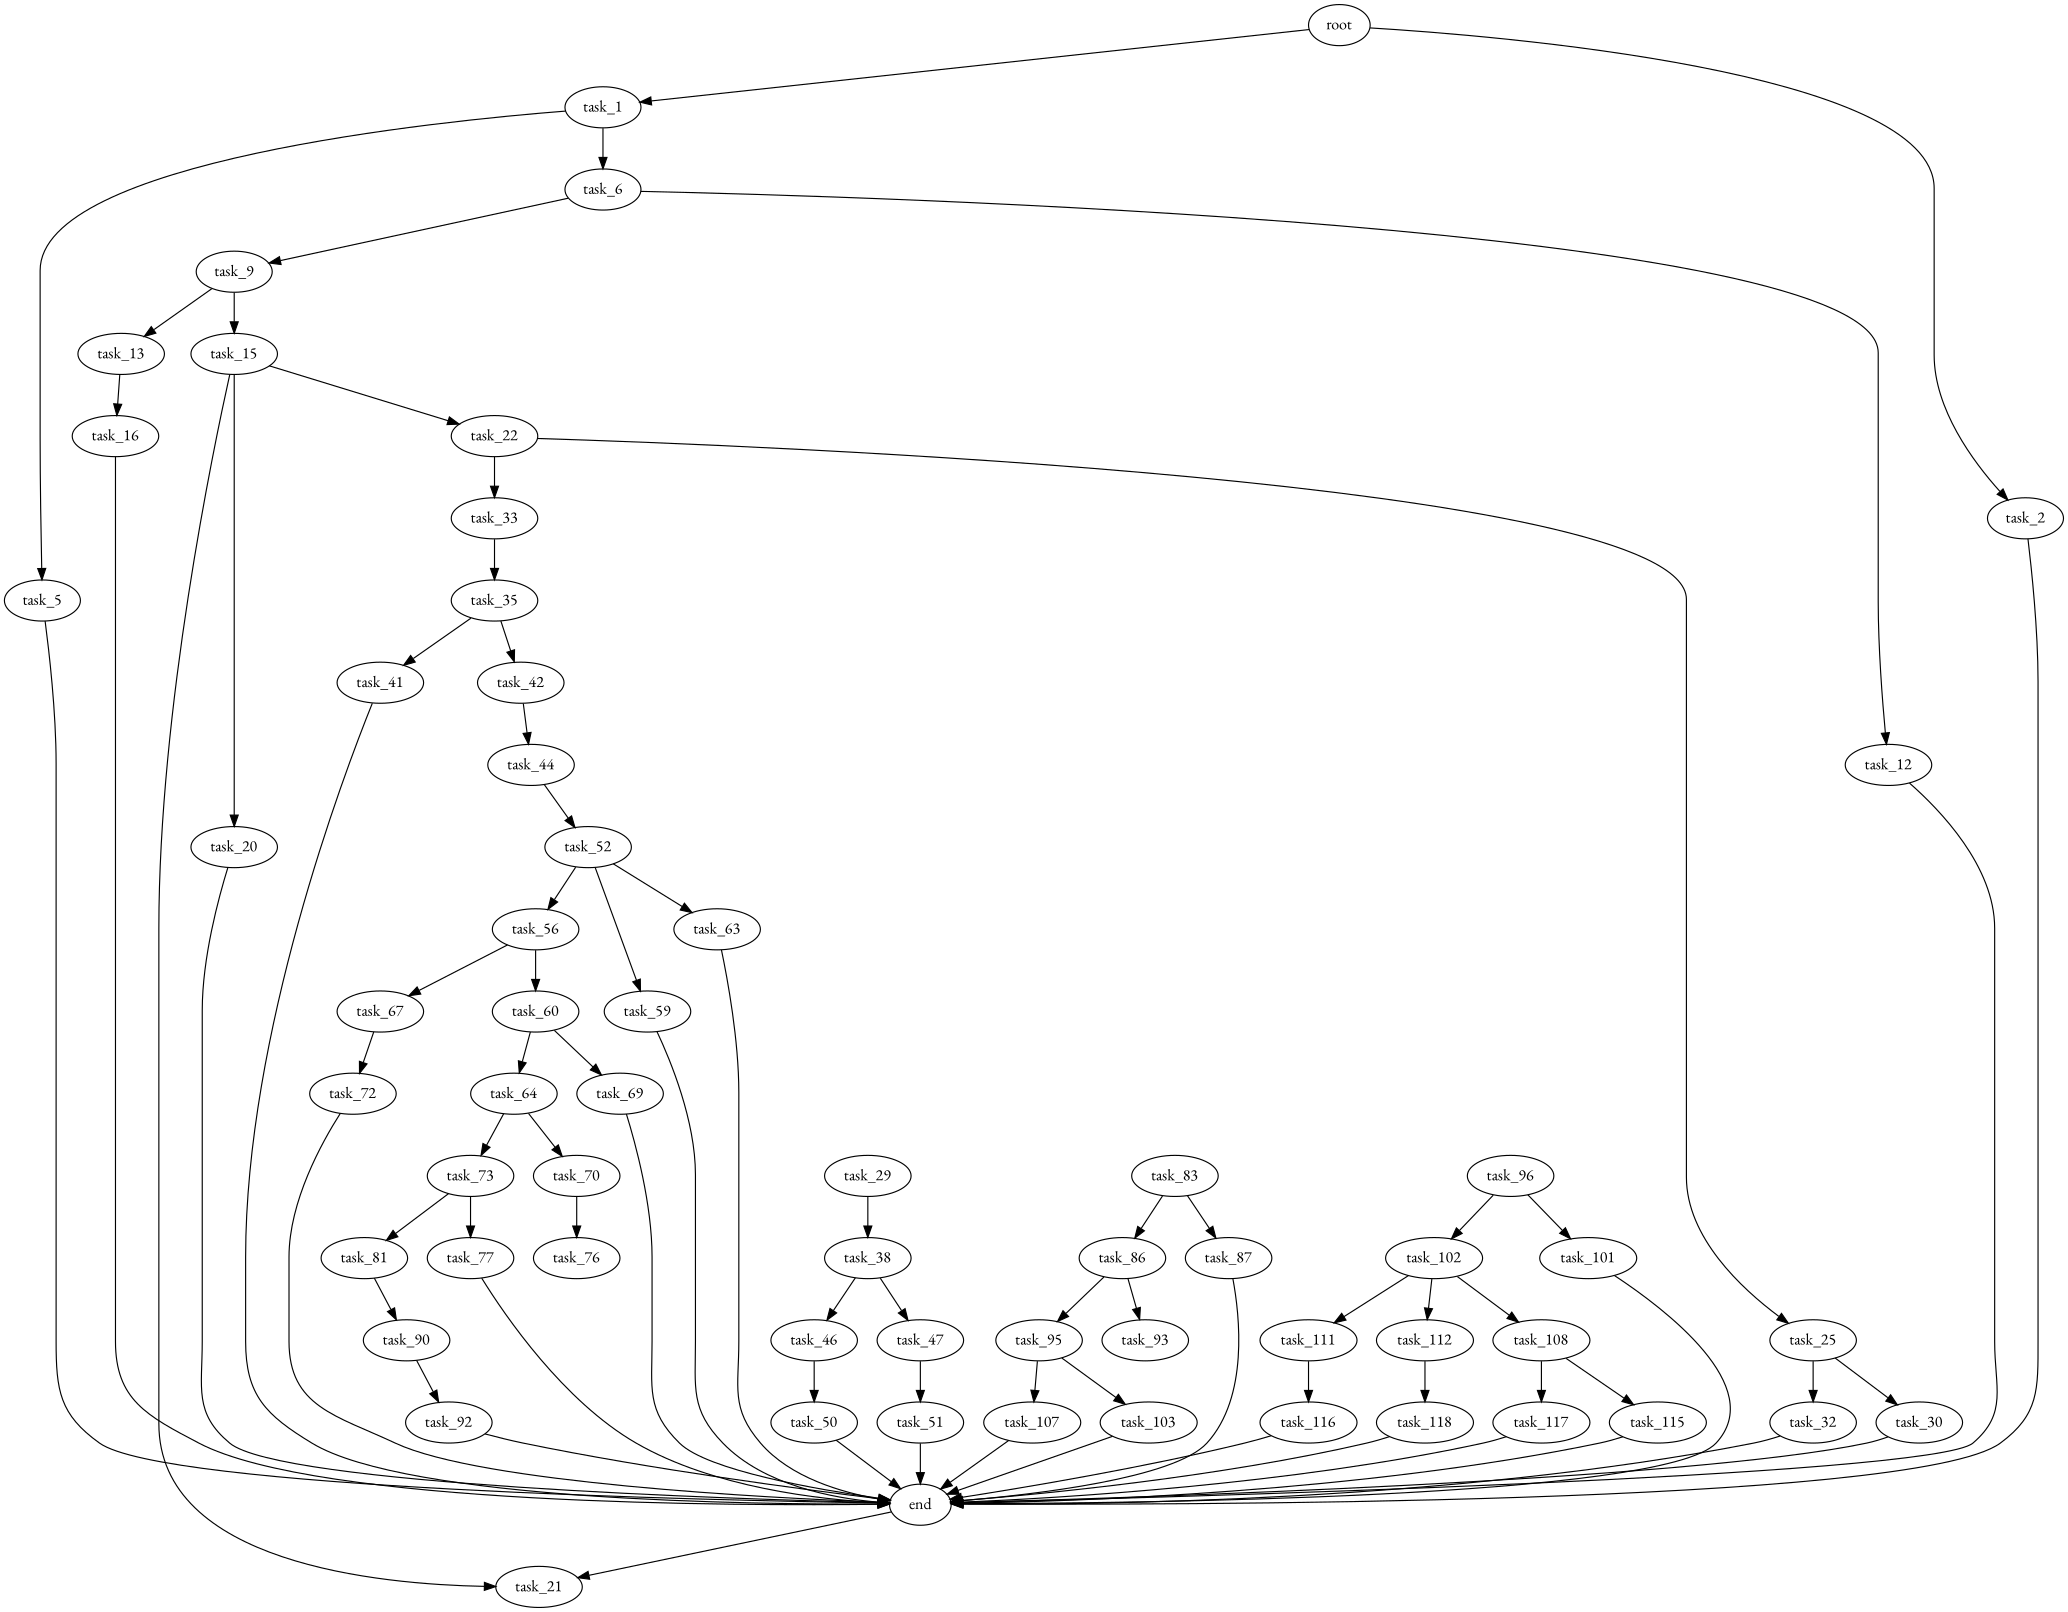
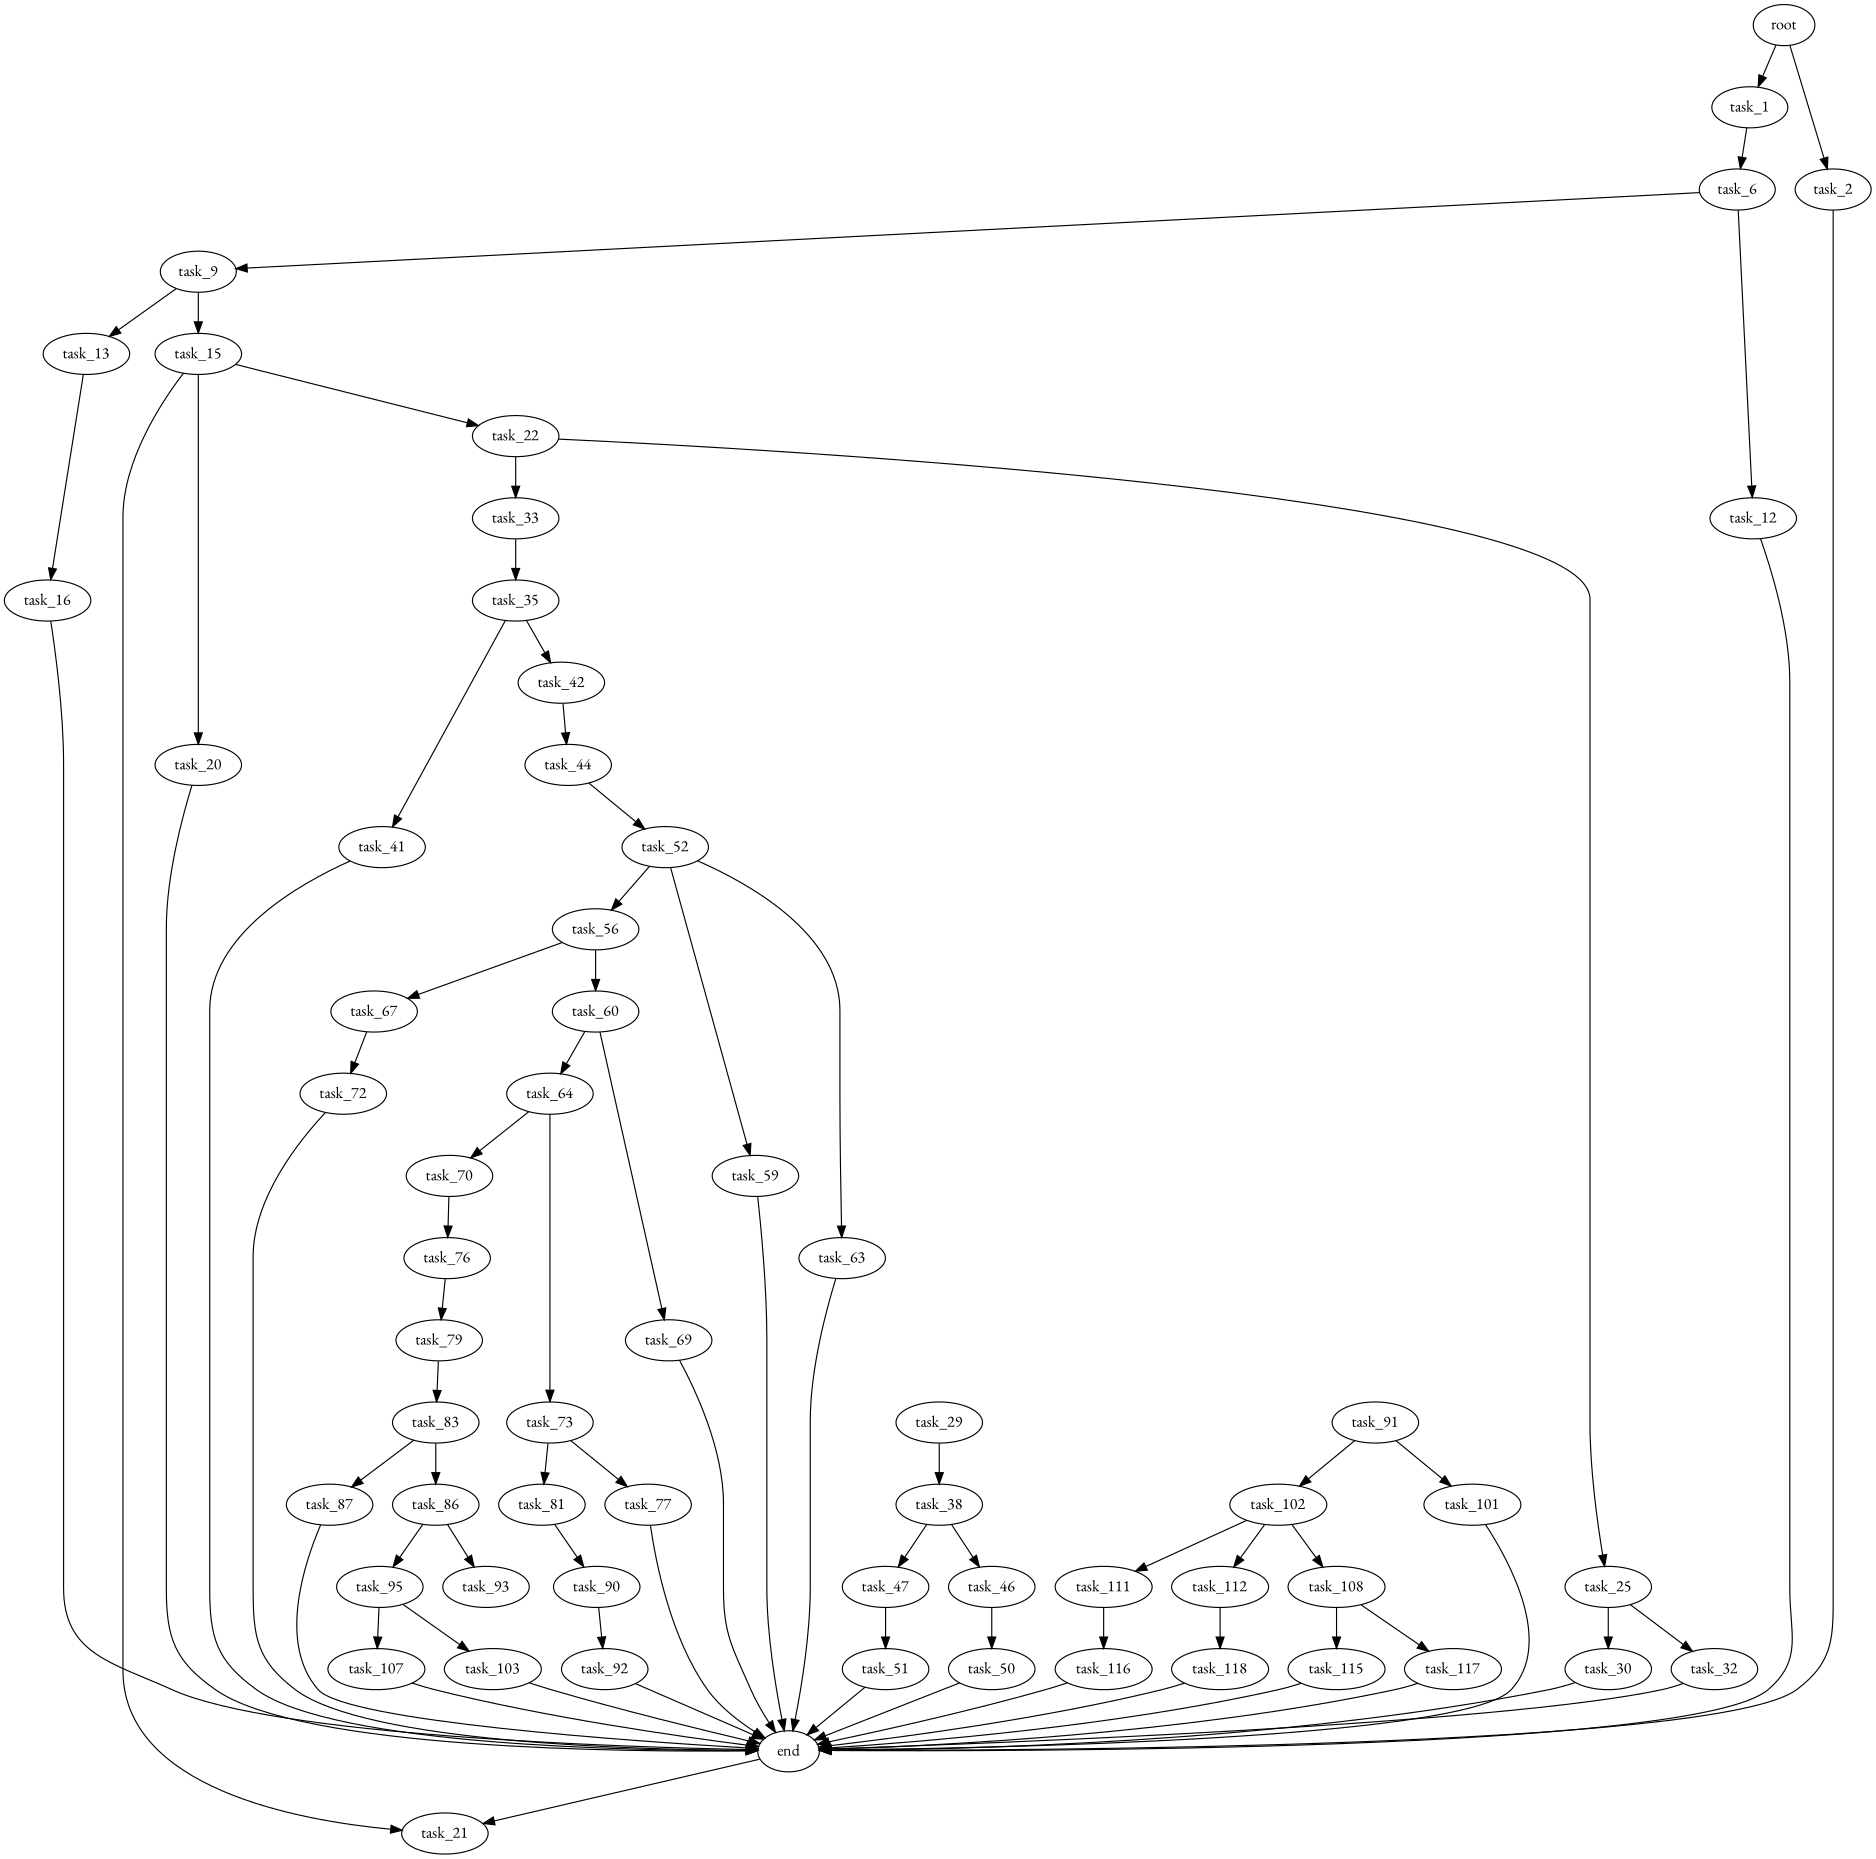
(42, 601) -> none
(1511, 1176) -> (1375, 1423)
none -> (439, 1340)
